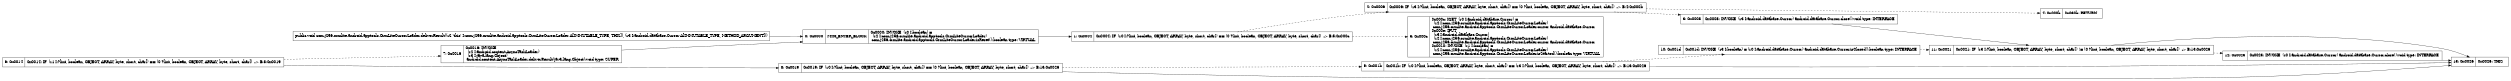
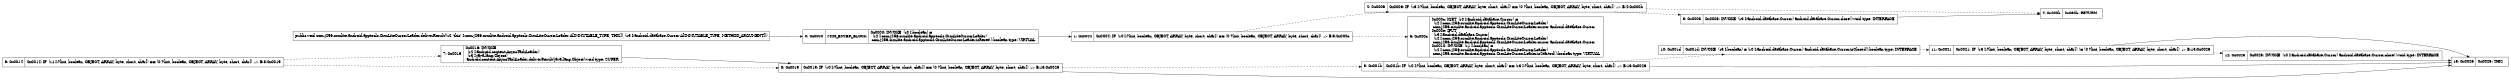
(1929, 34) -> (1968, 16)
(711, 46) -> (705, 60)
(530, 67) -> (530, 67)
